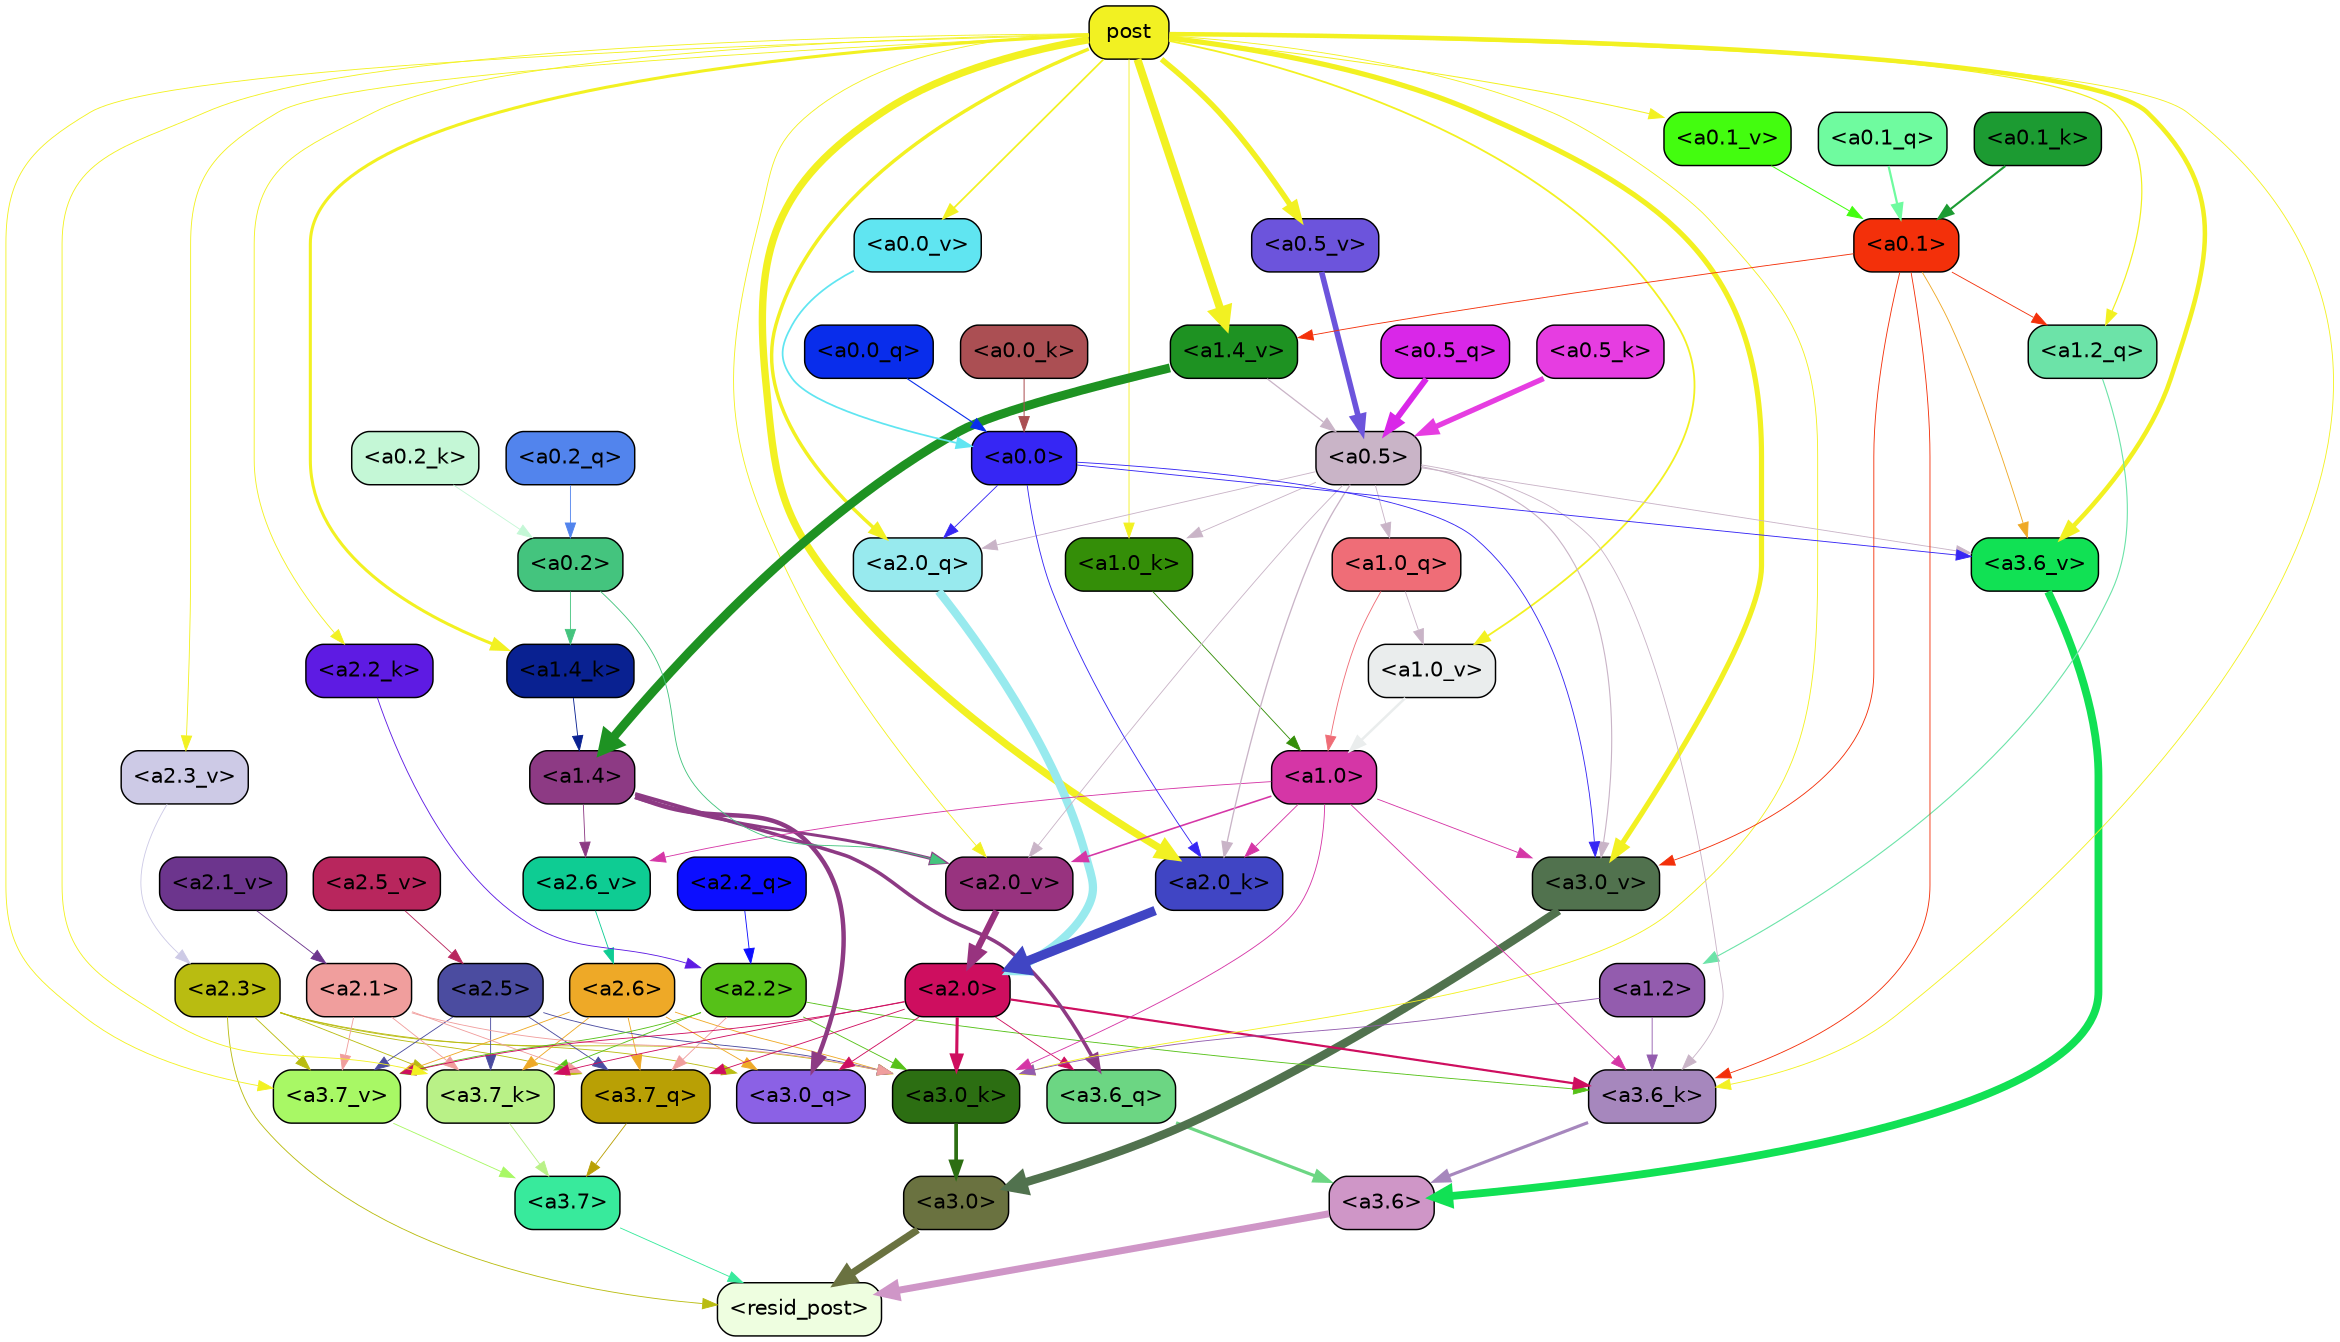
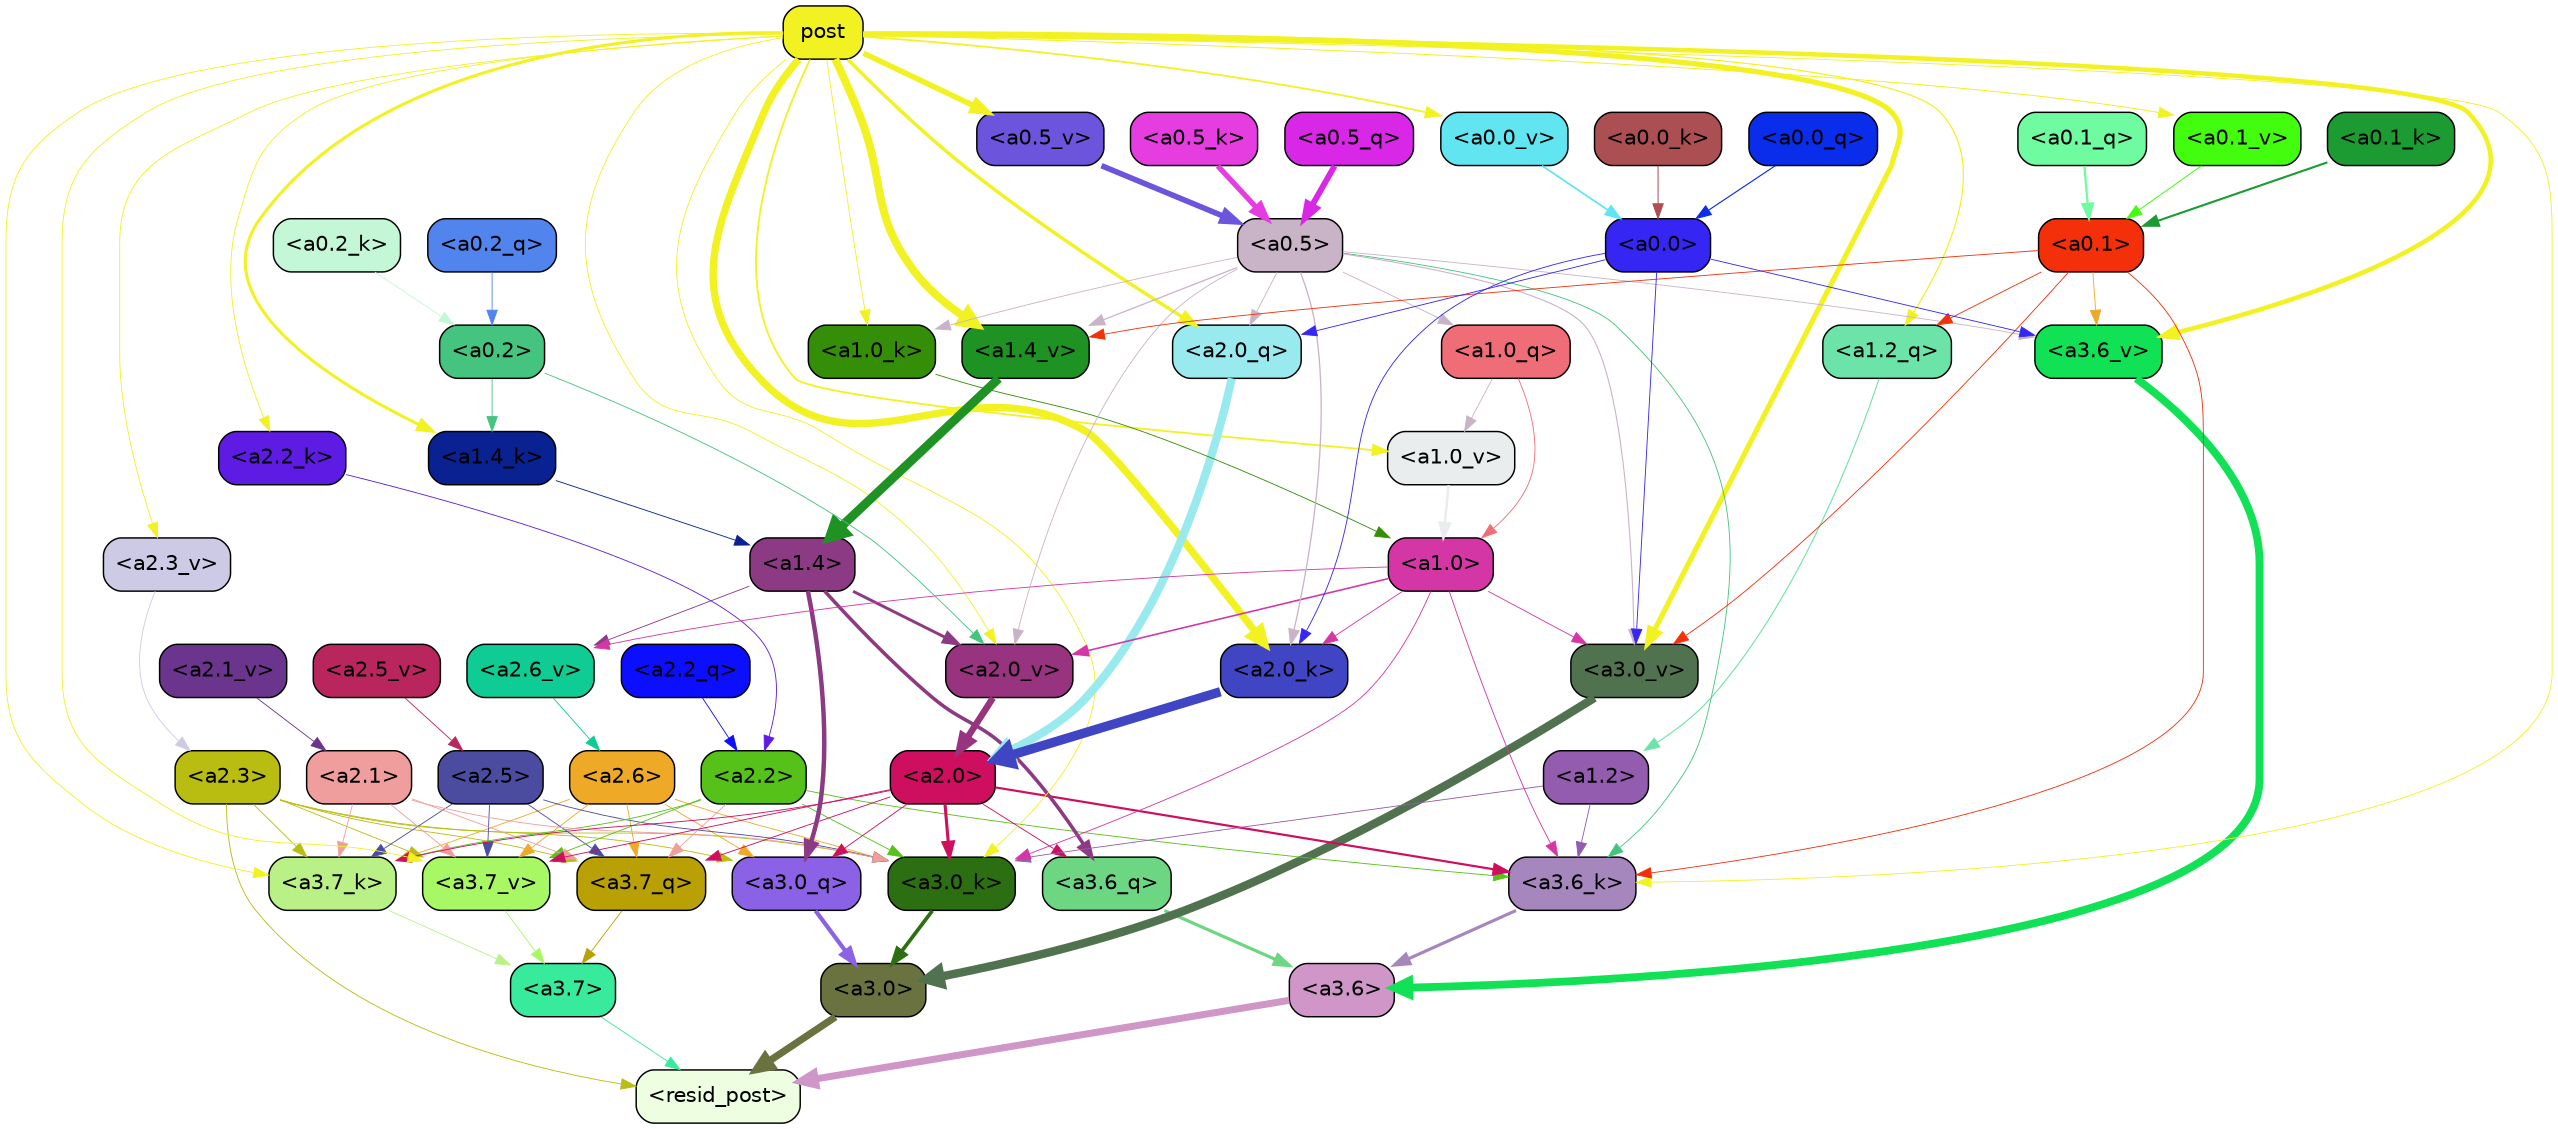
(1295, 400) -> (1170, 294)
(1665, 703) -> (1707, 445)
none -> (831, 931)
